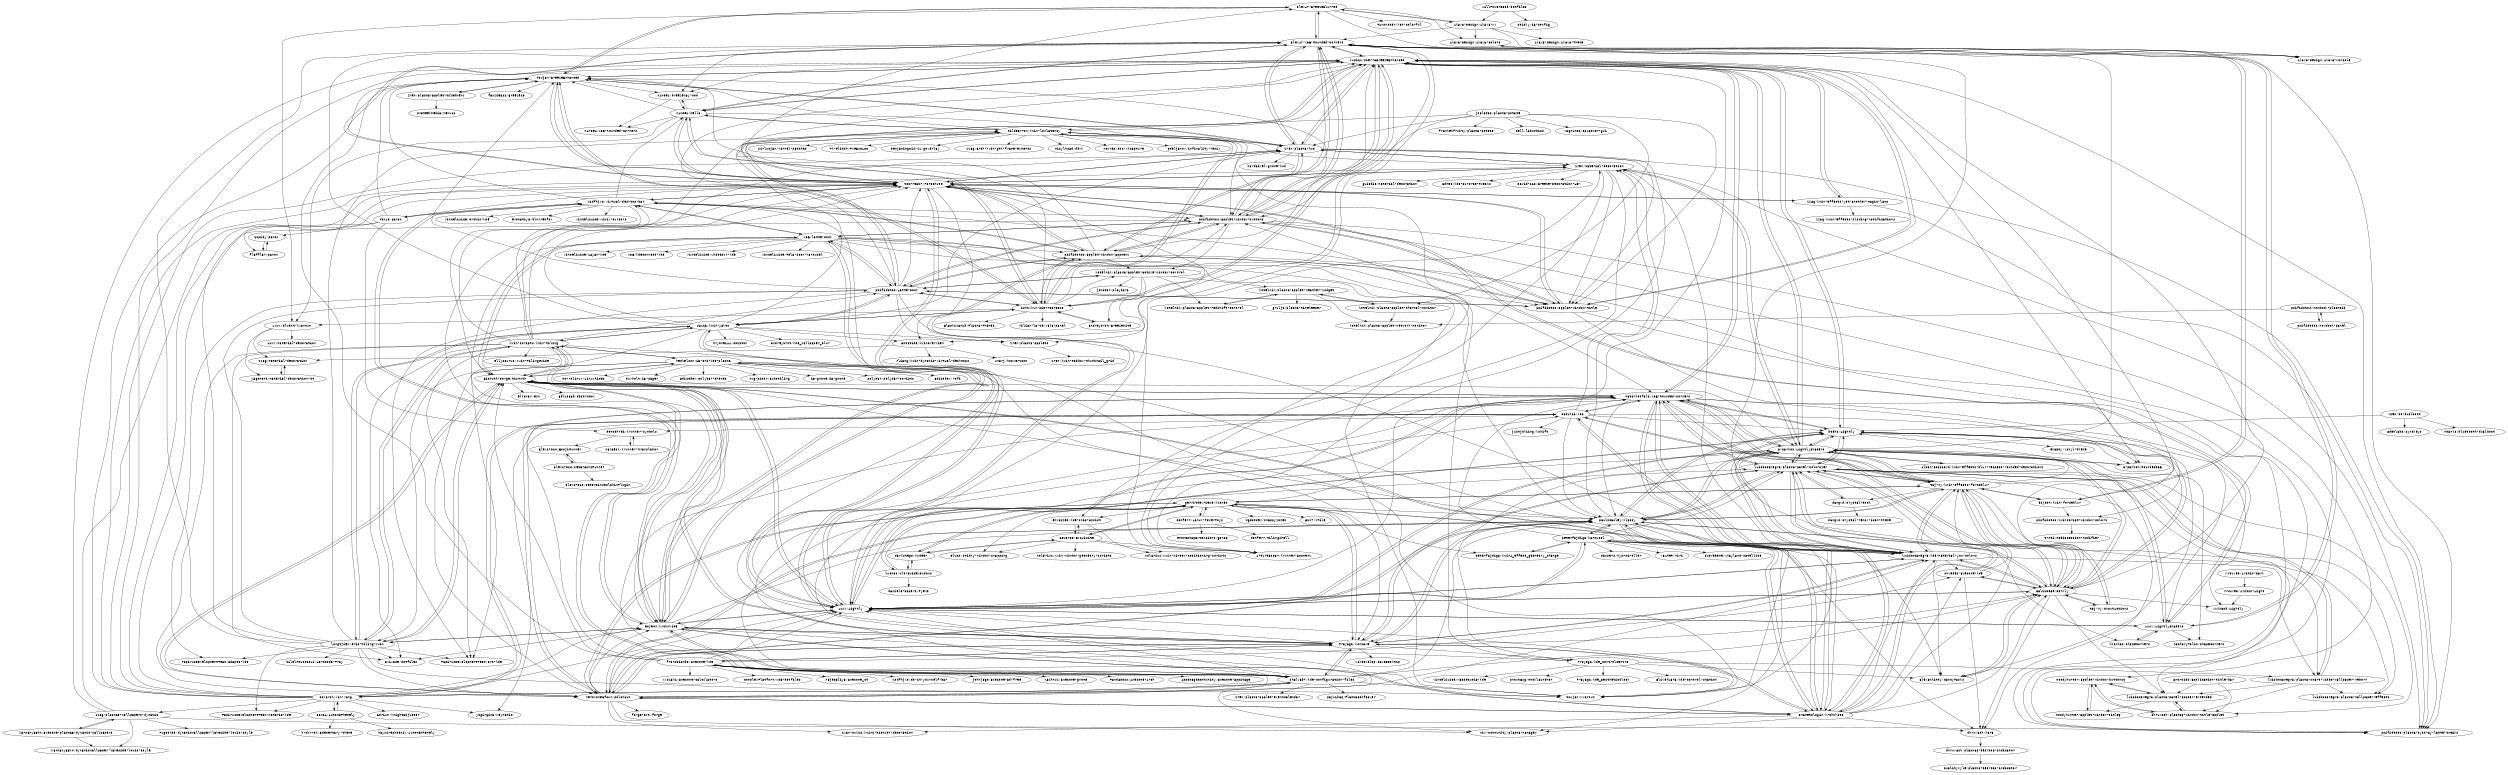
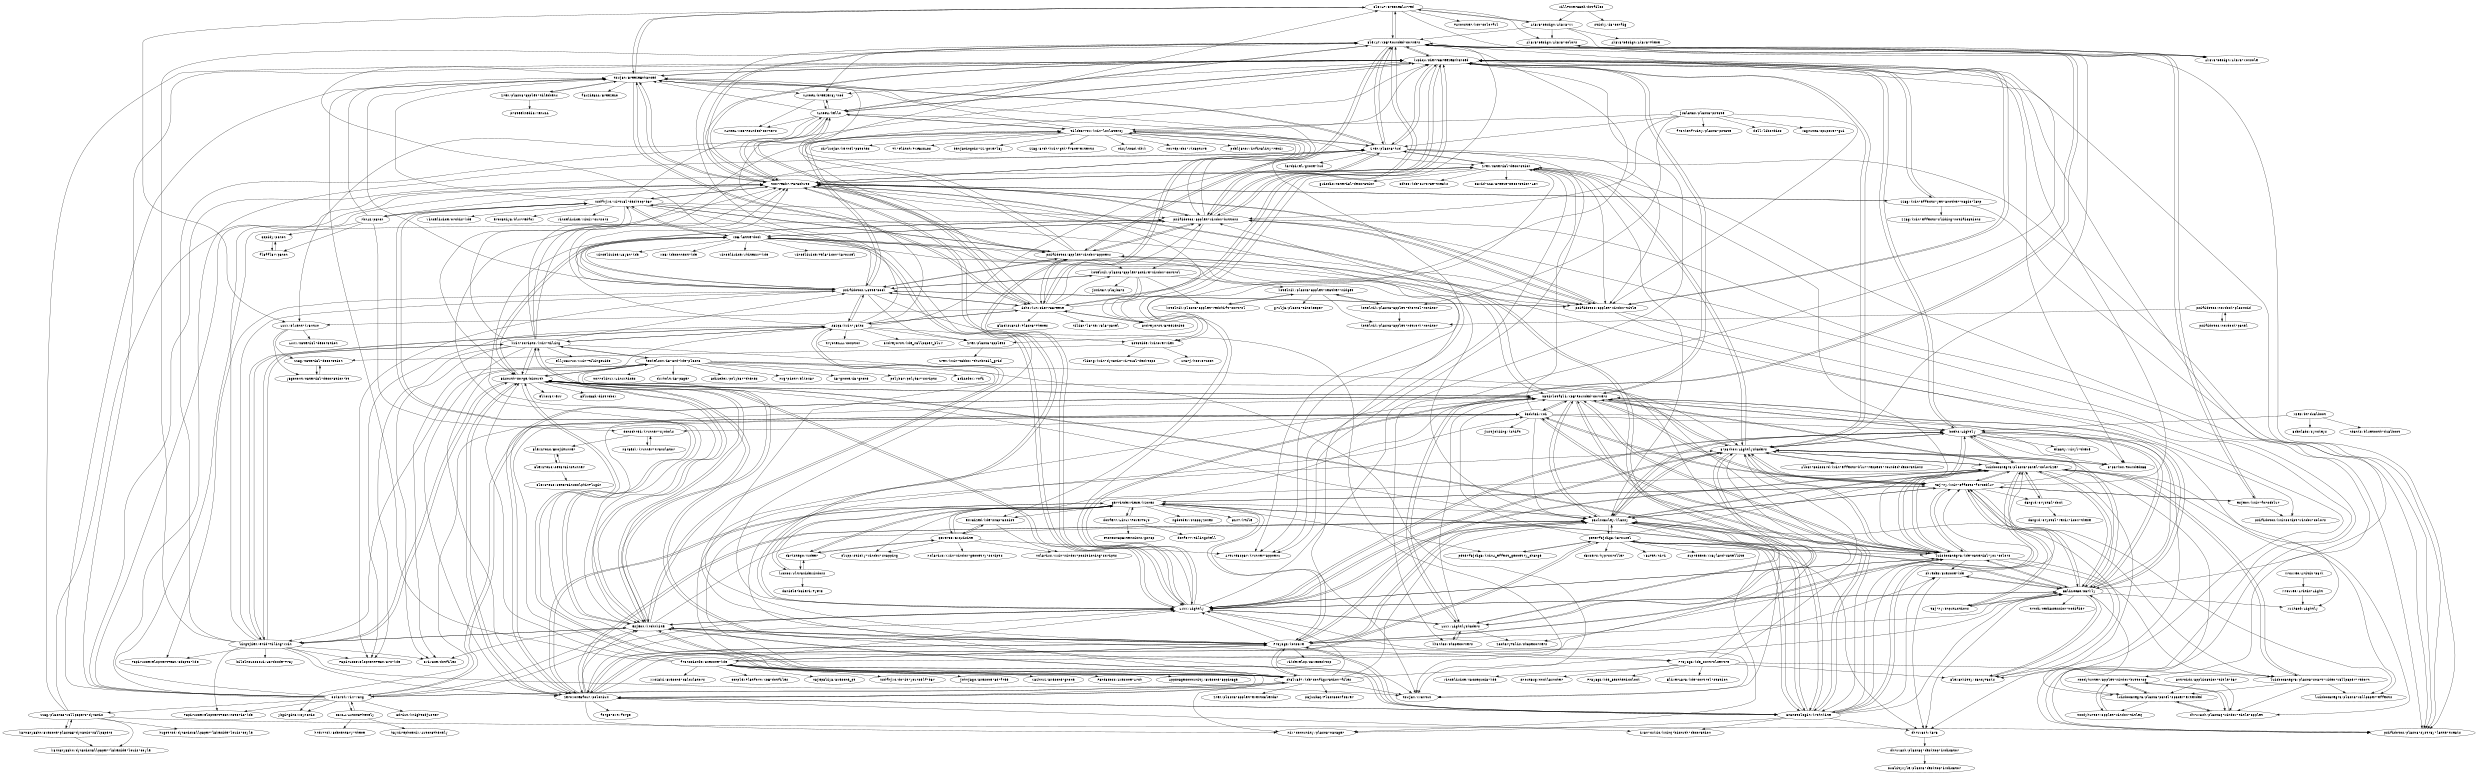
(770, 379) -> (797, 379)
none -> (1554, 465)
(2072, 528) -> (2069, 599)
